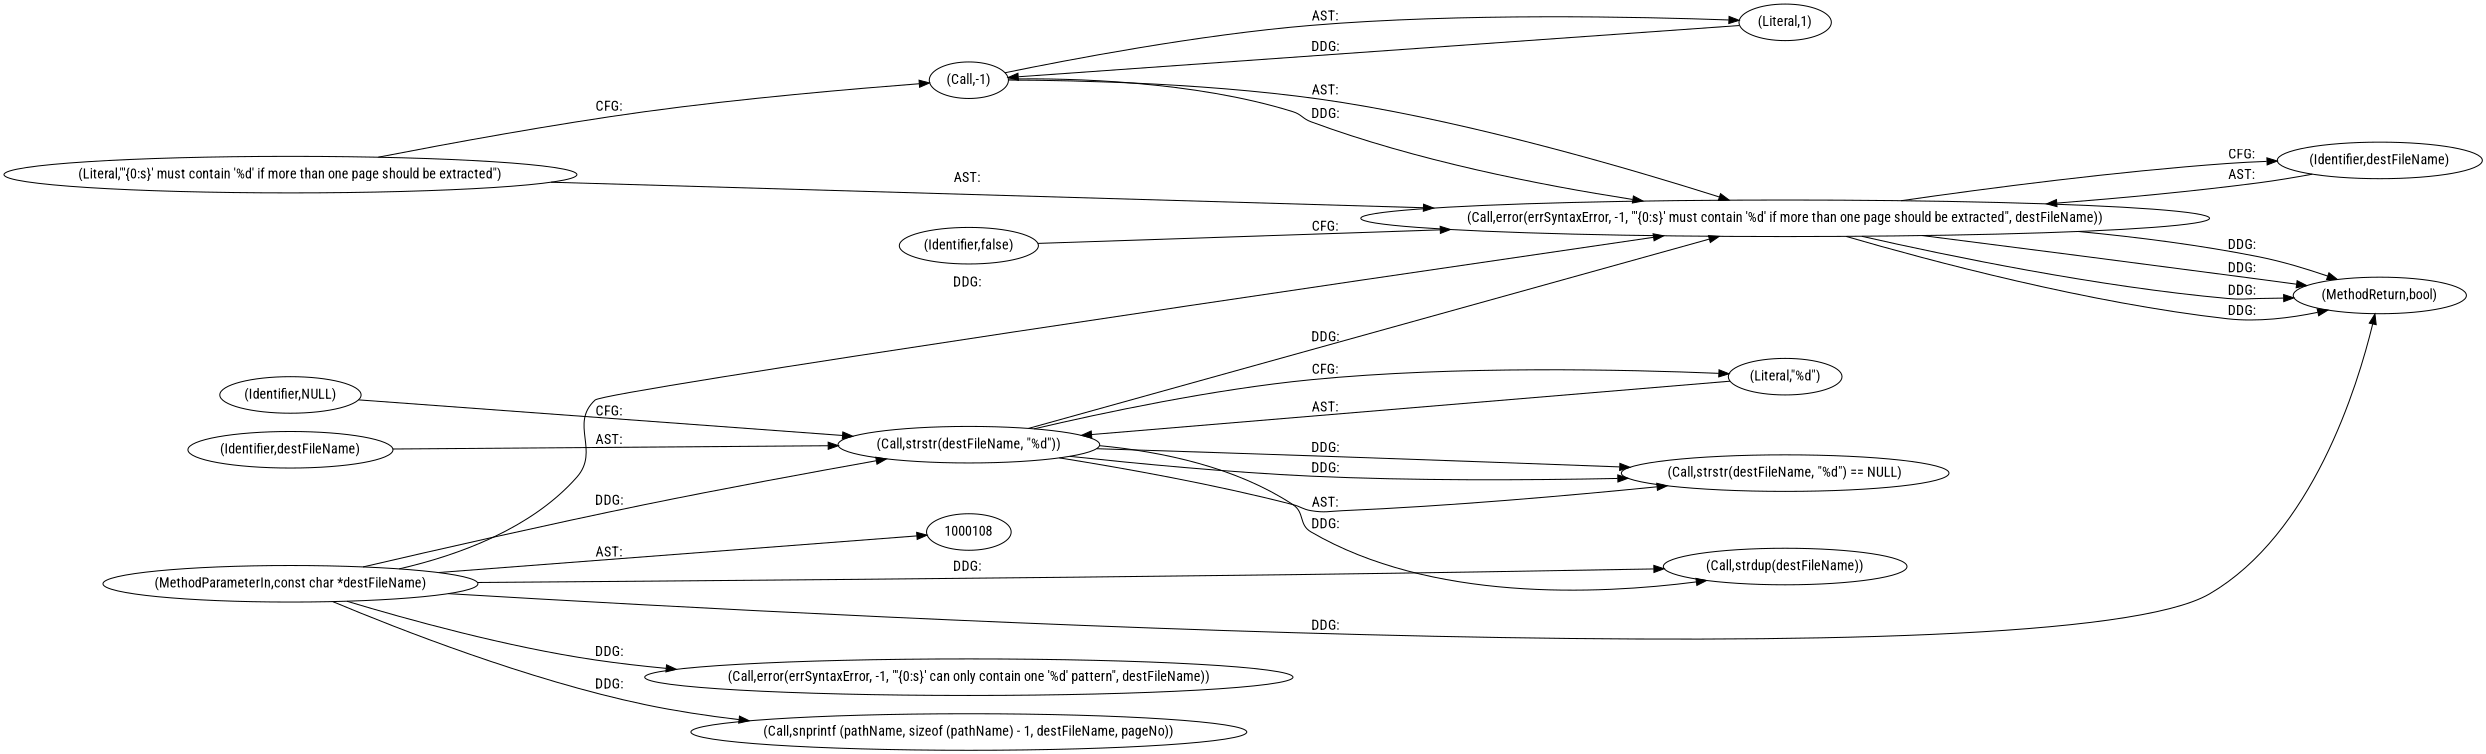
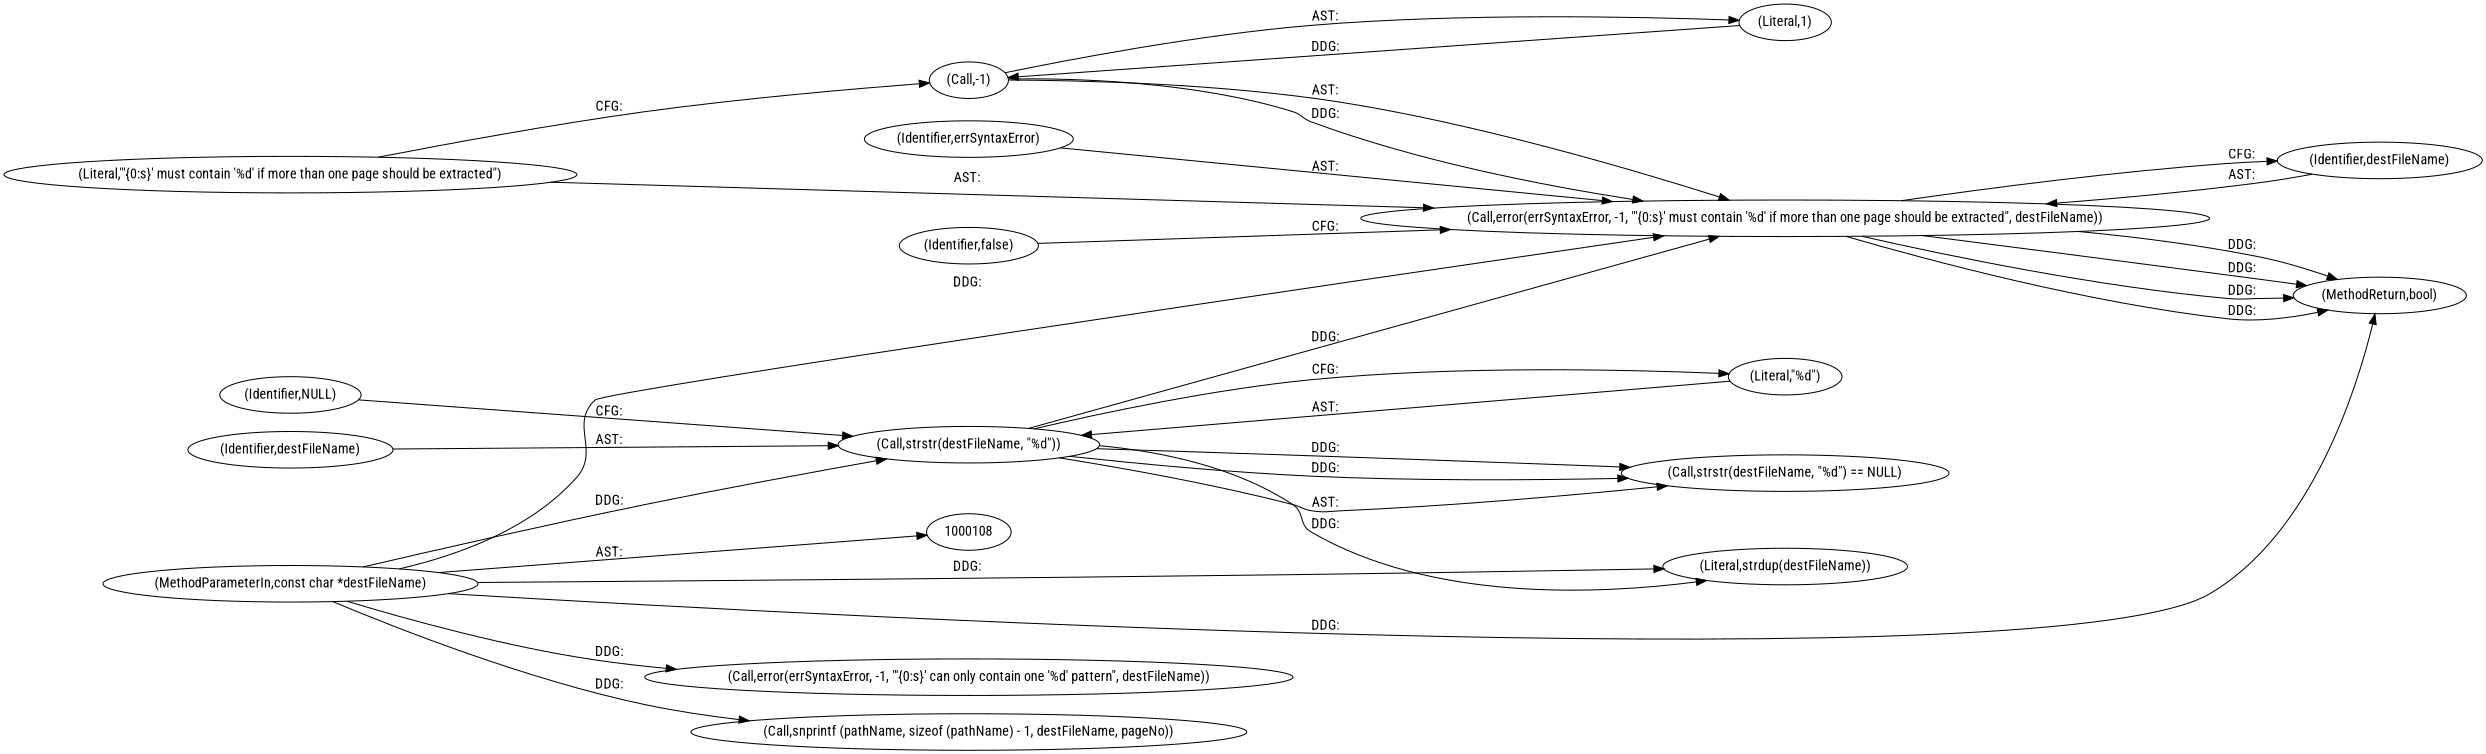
none -> (969, 139)
(1785, 567) -> (1785, 567)
